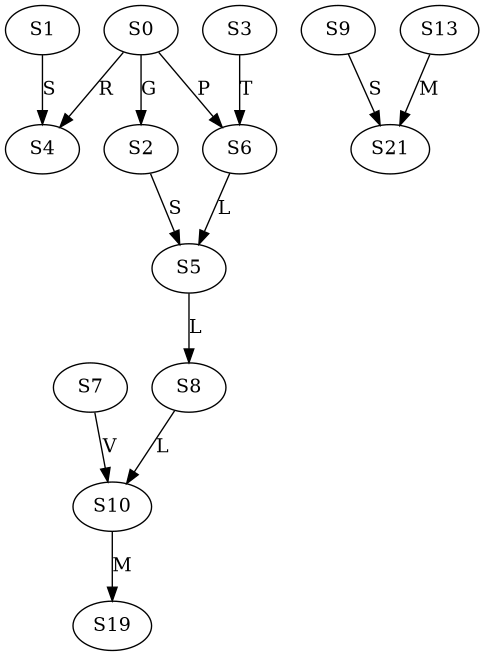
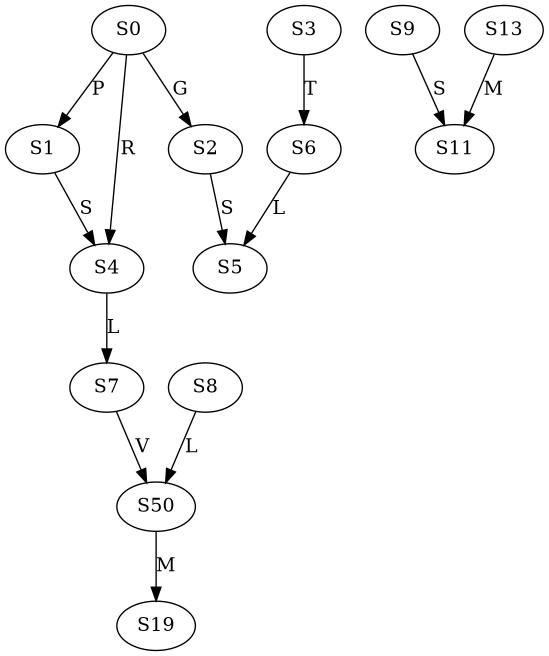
(186, 84) -> (90, 84)
(390, 149) -> (455, 149)
none -> (107, 321)
(189, 321) -> none
(112, 507) -> (156, 507)
